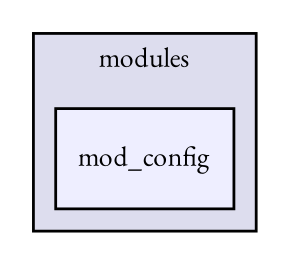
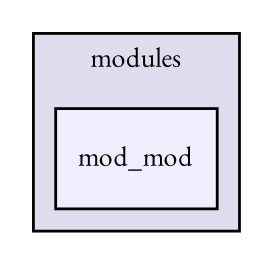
(145, 159) -> (136, 159)
